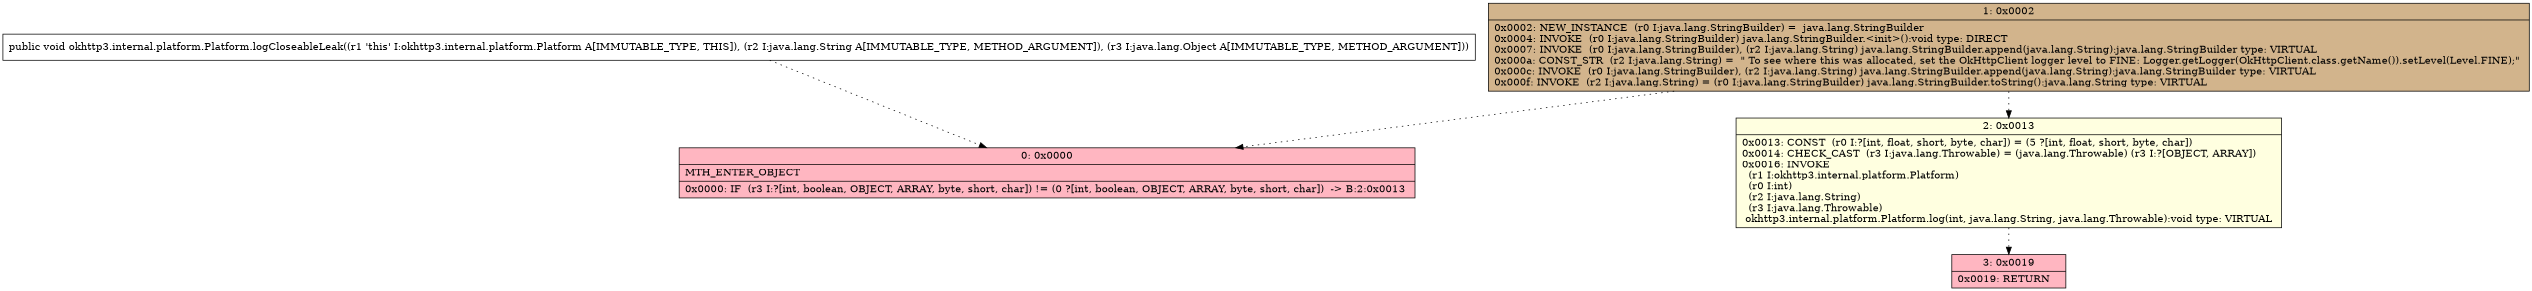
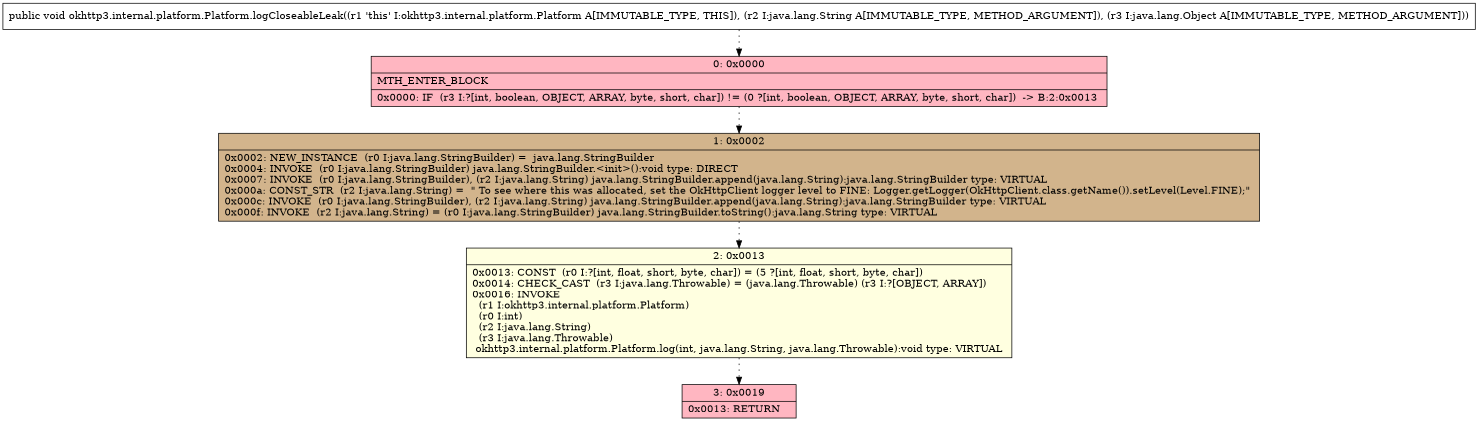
(1459, 119) -> (739, 116)
(743, 173) -> (433, 81)
(2009, 279) -> (739, 409)
